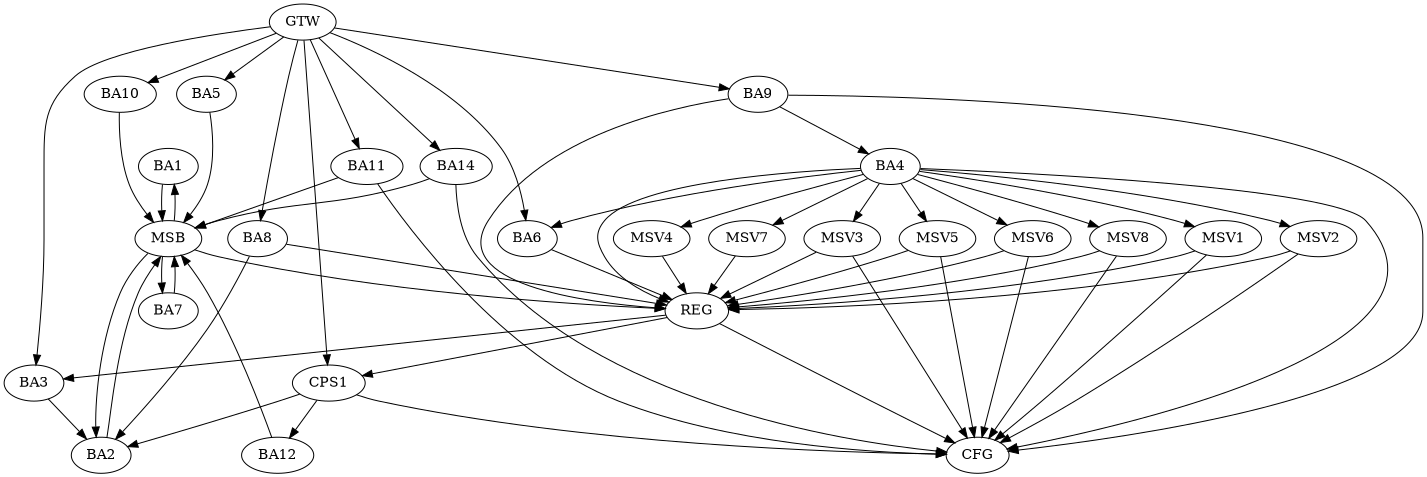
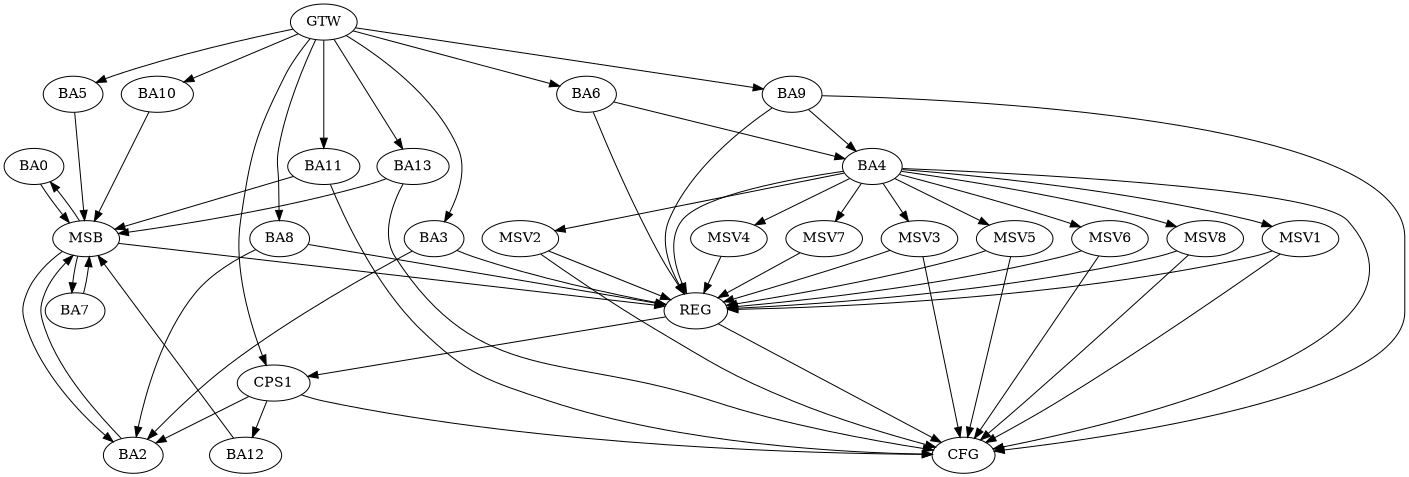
(168, 166) -> (34, 166)
(456, 166) -> (413, 166)
(710, 191) -> (724, 129)
(370, 346) -> (550, 279)
